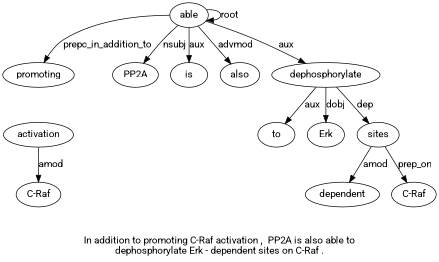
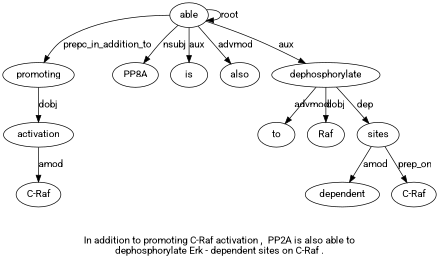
(135, 75) -> (135, 75)
none -> (39, 101)
(312, 105) -> (312, 105)
(326, 135) -> (326, 135)
